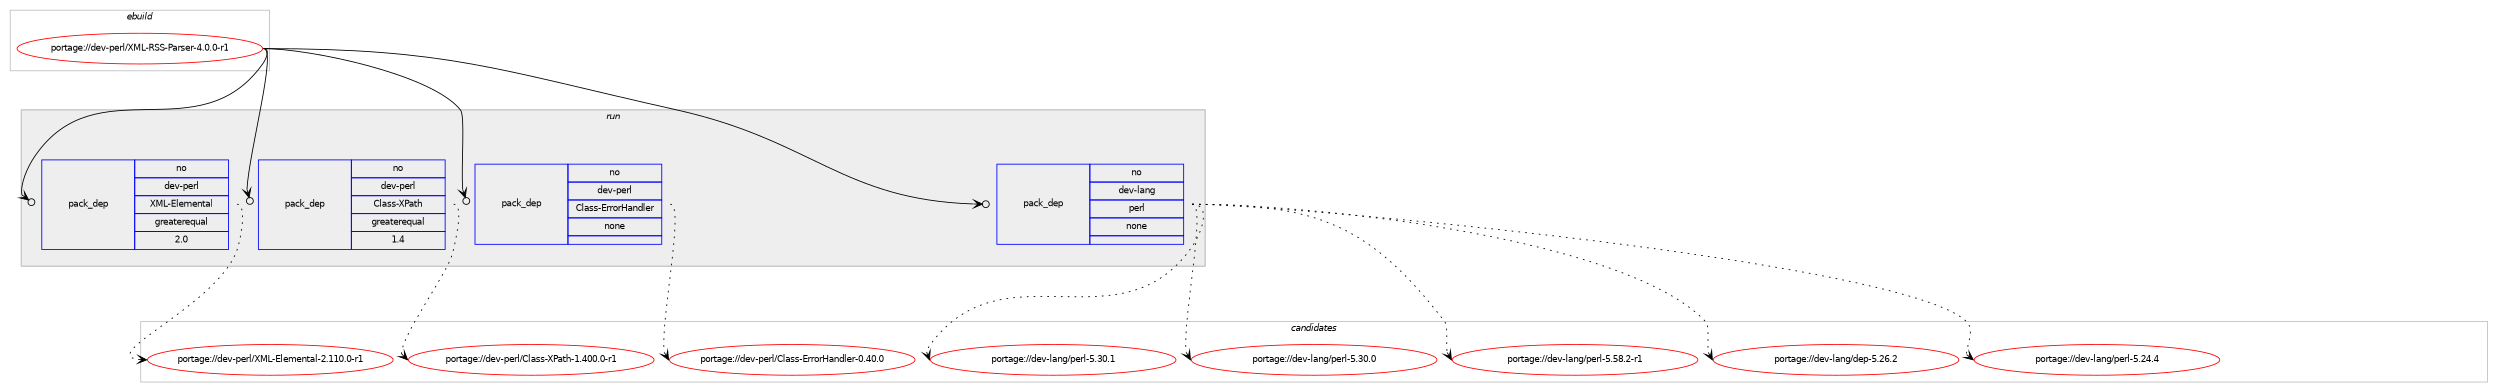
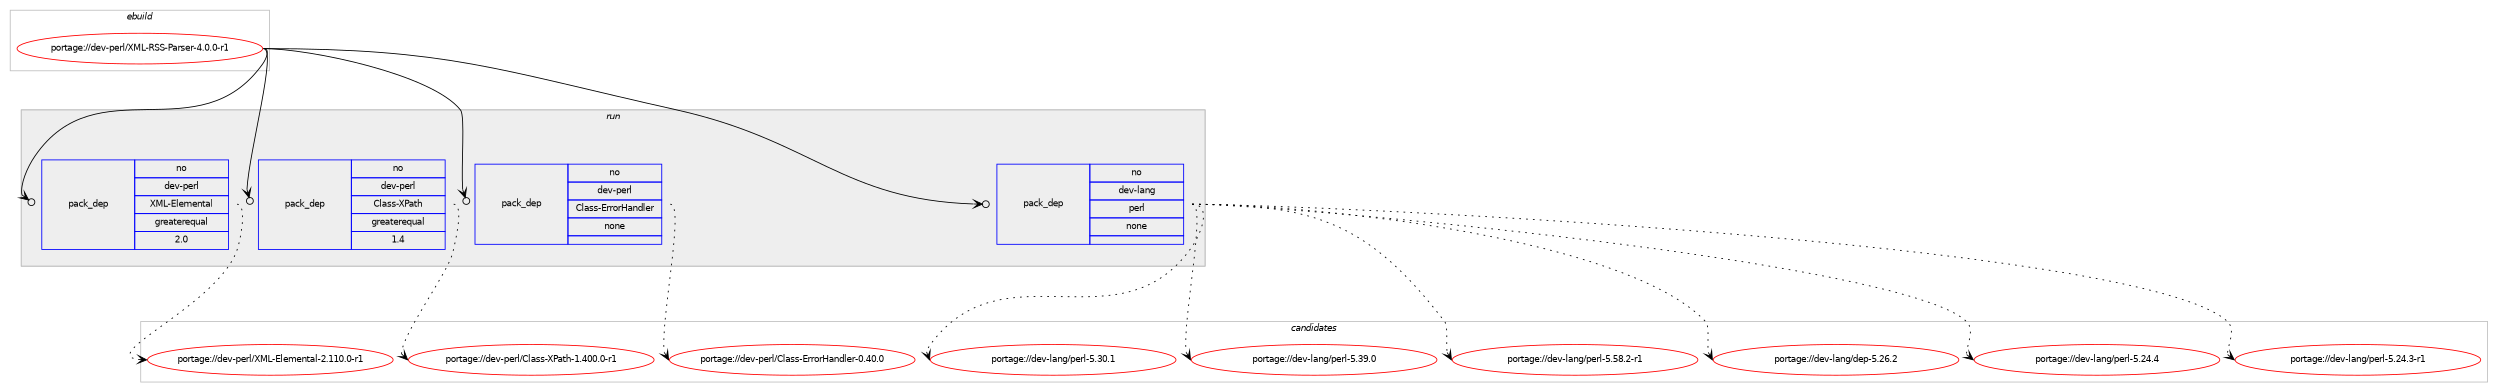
(1314, 360) -> (1314, 360)
none -> (2358, 360)
